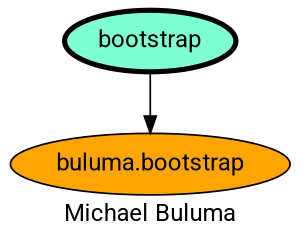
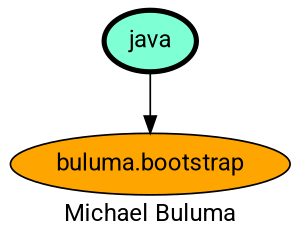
(150, 41) -> (150, 41)
